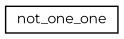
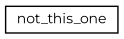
(62, 20) -> (62, 20)
